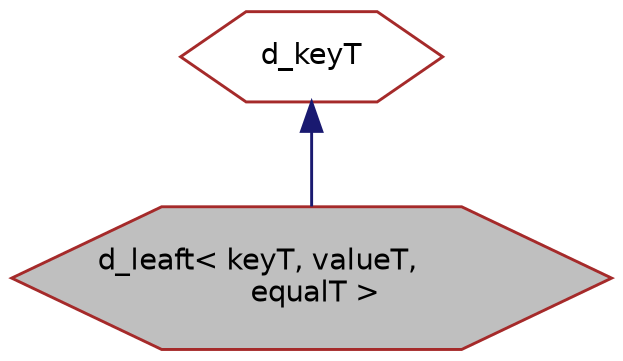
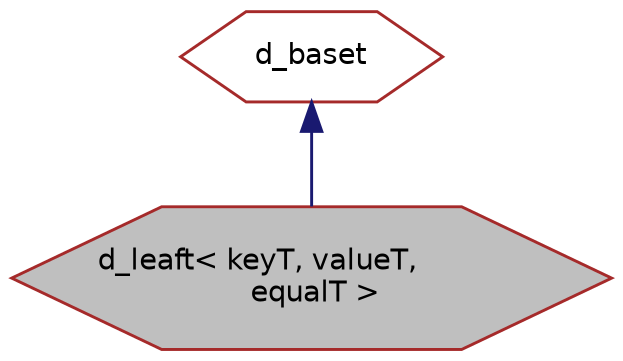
(312, 57) -> (312, 57)
